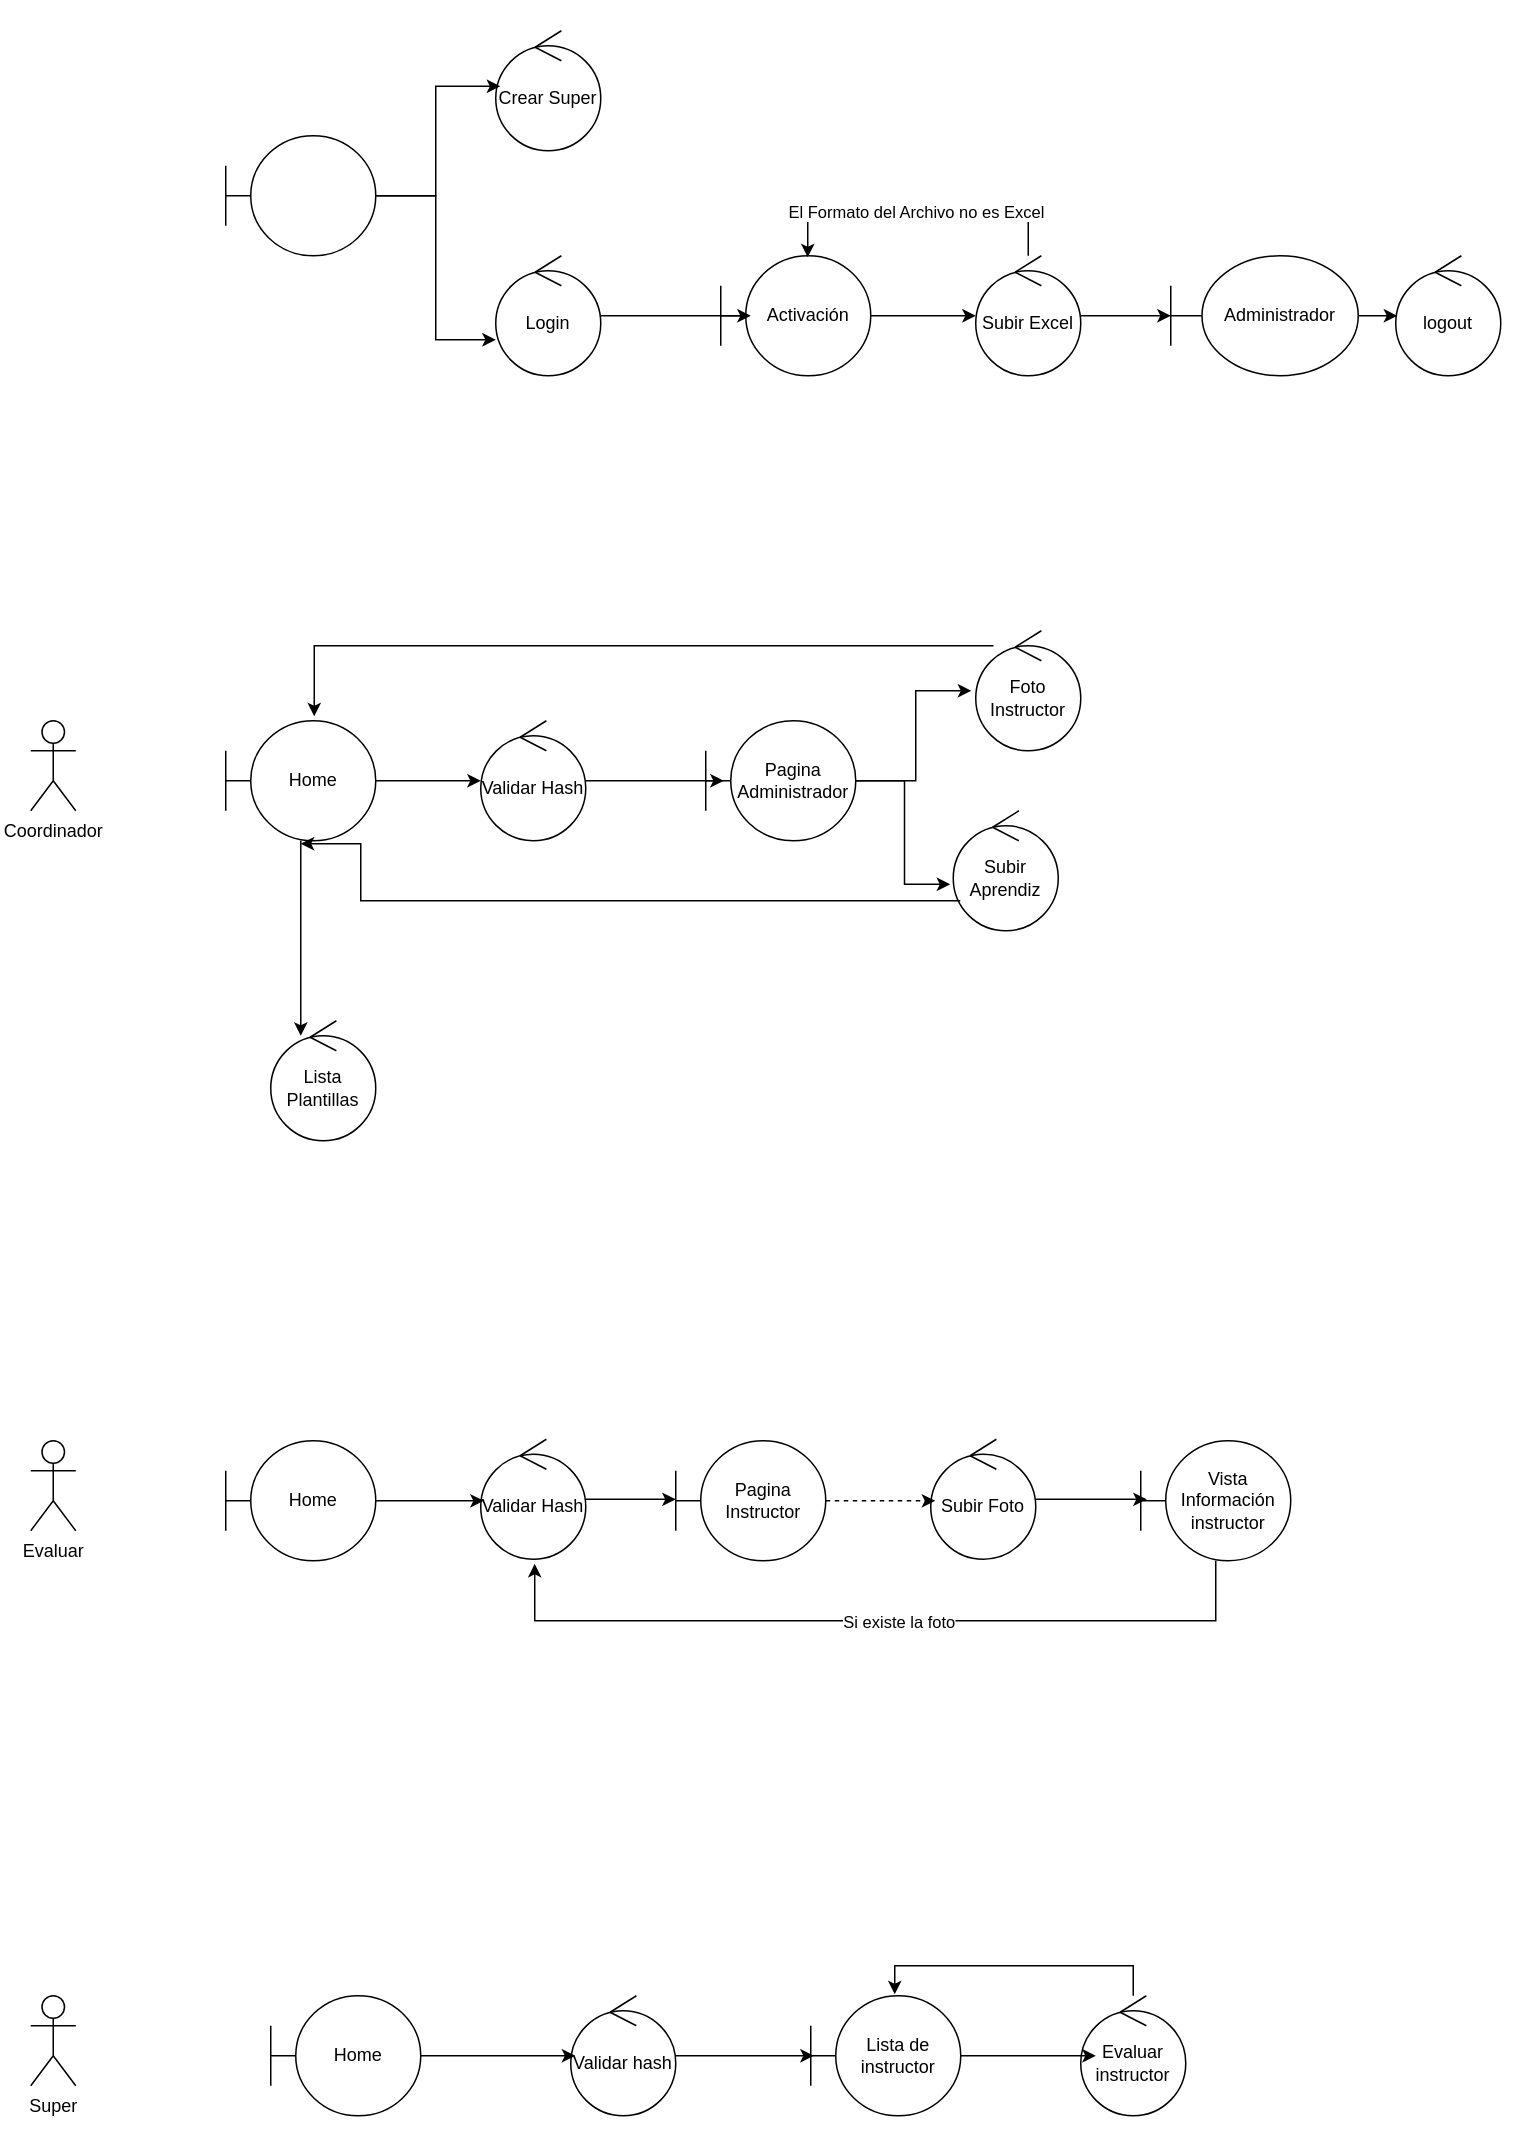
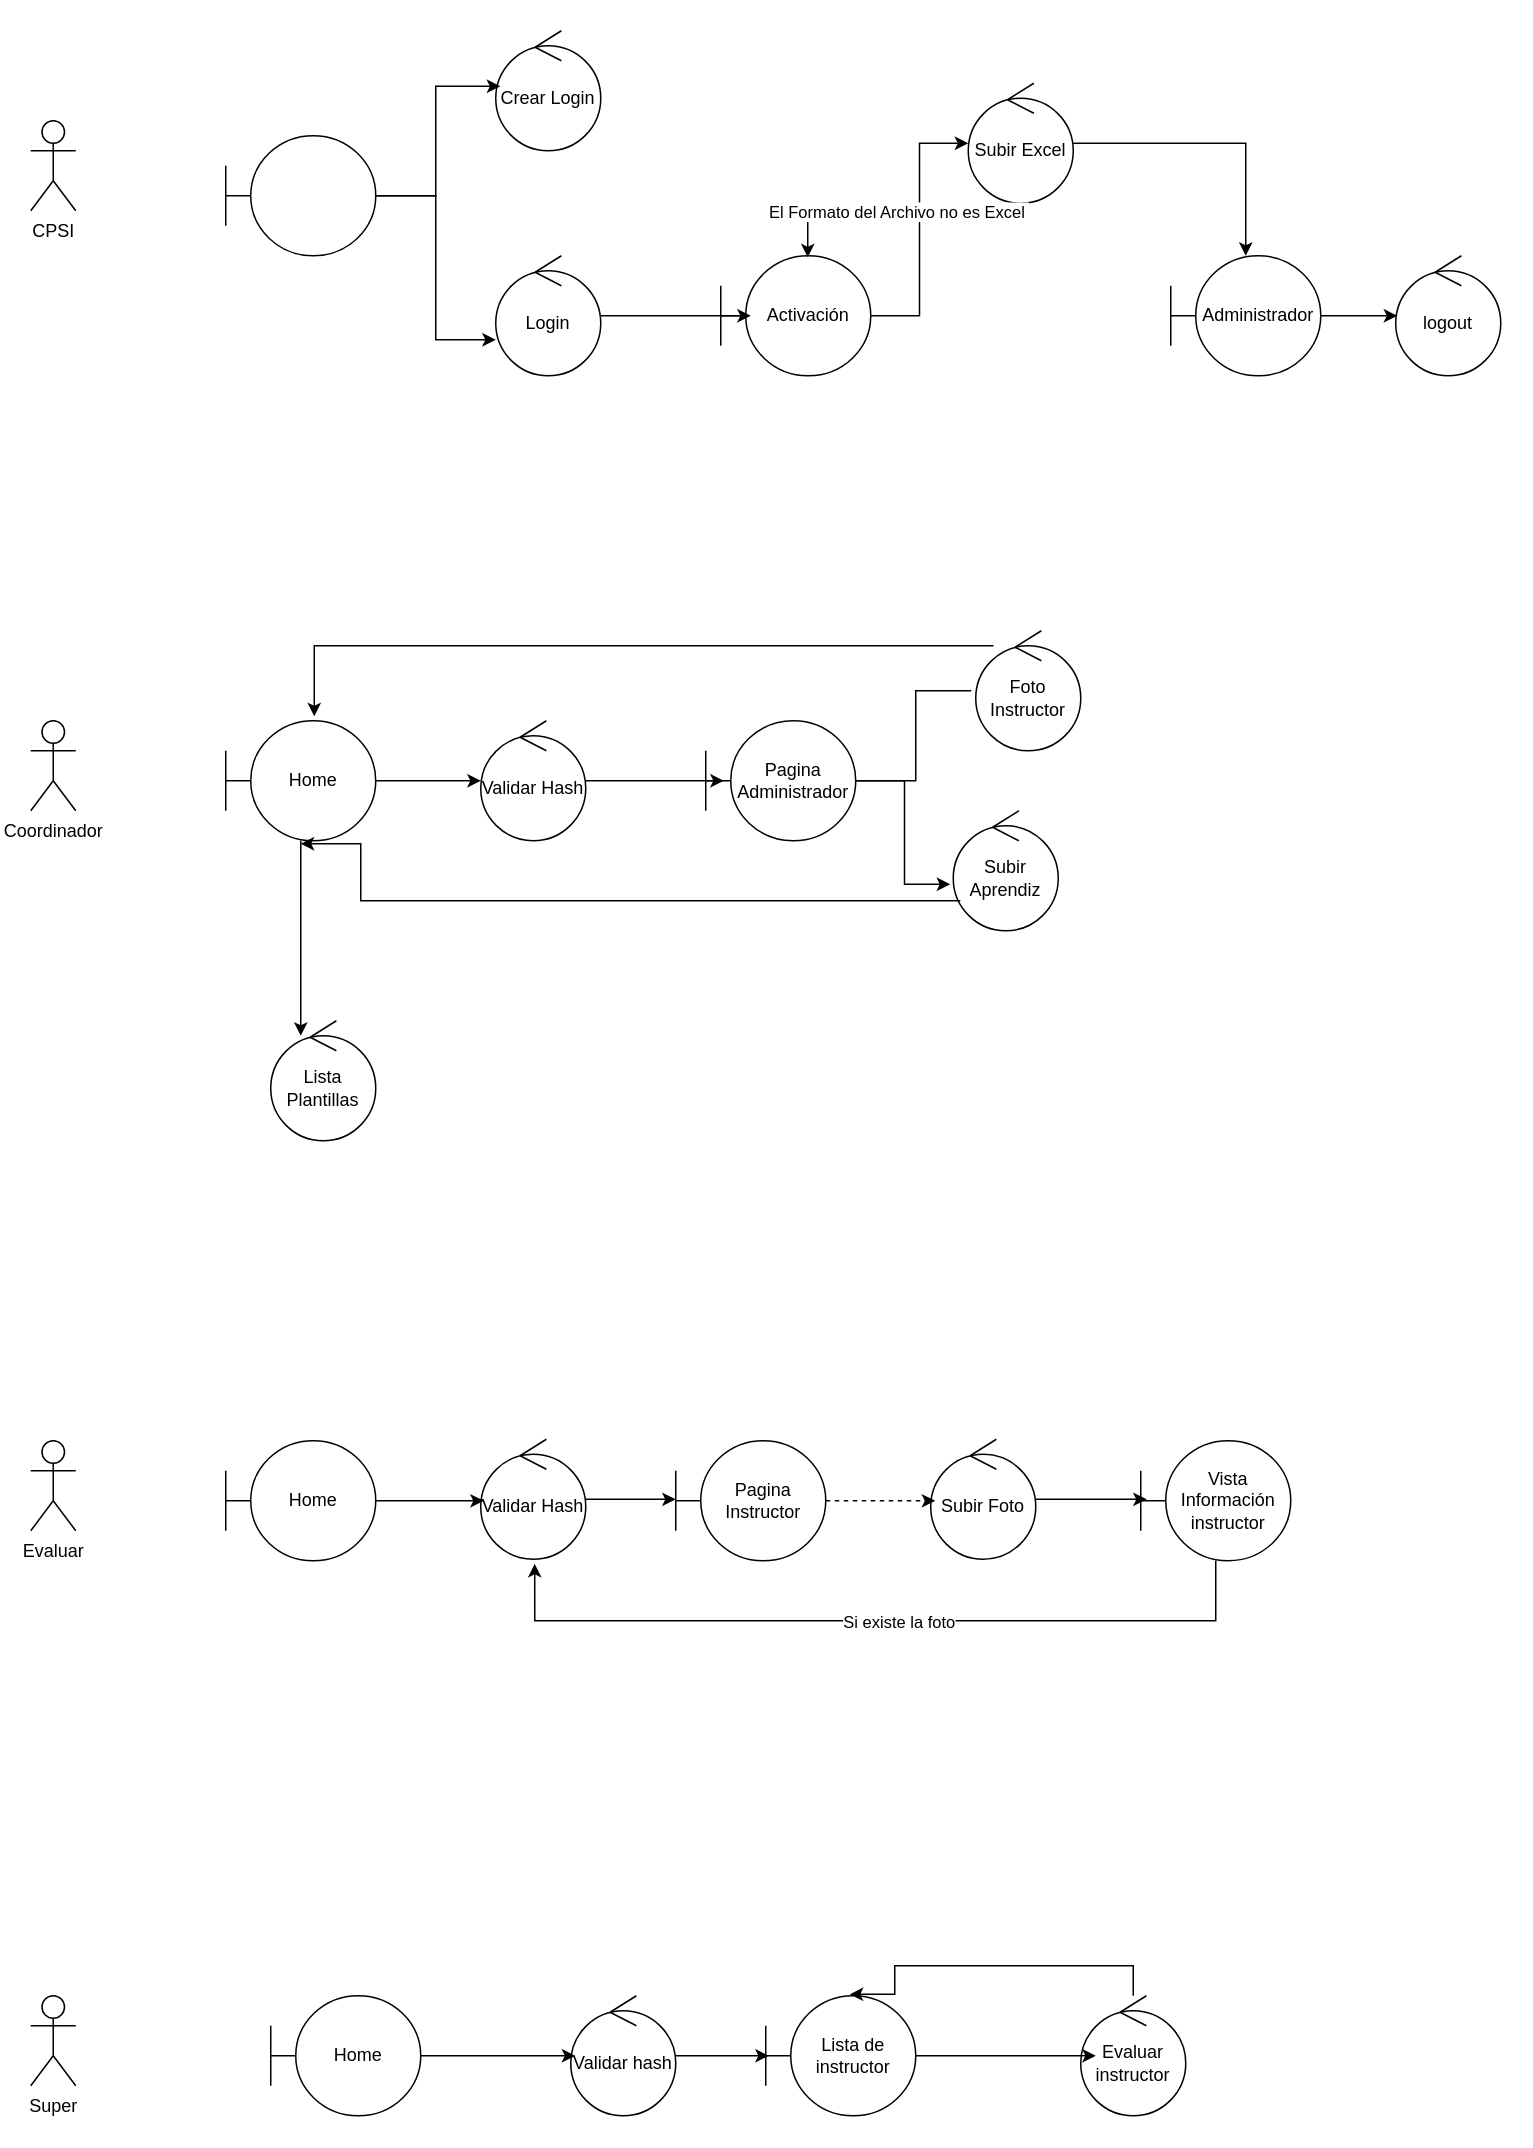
(548, 98) -> (548, 98)
none -> (53, 166)
(1028, 316) -> (1021, 143)
(1265, 316) -> (1246, 316)
(960, 691) -> (964, 691)
(886, 2056) -> (841, 2056)
